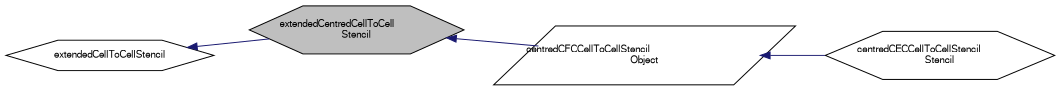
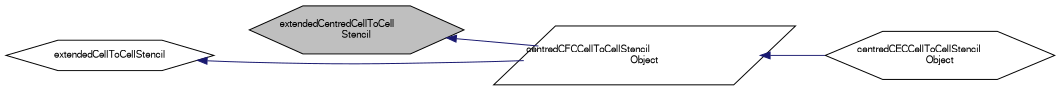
(233, 43) -> (366, 64)
(940, 55) -> (940, 55)
